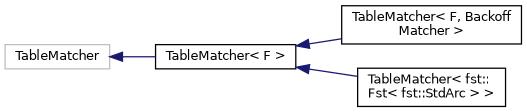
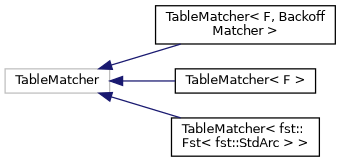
(325, 41) -> (146, 55)
(333, 73) -> (146, 107)
